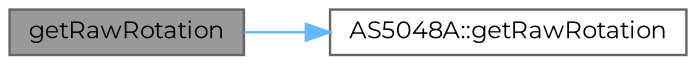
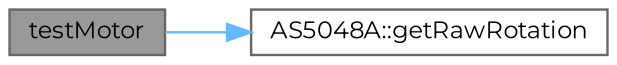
(127, 32) -> (87, 32)
